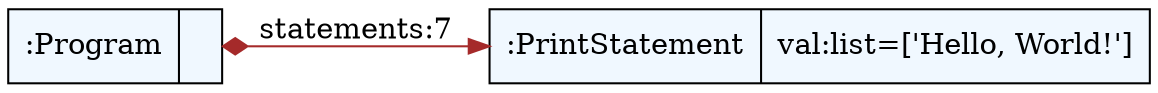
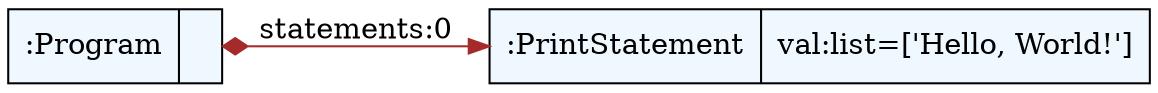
(356, 31) -> (356, 31)
